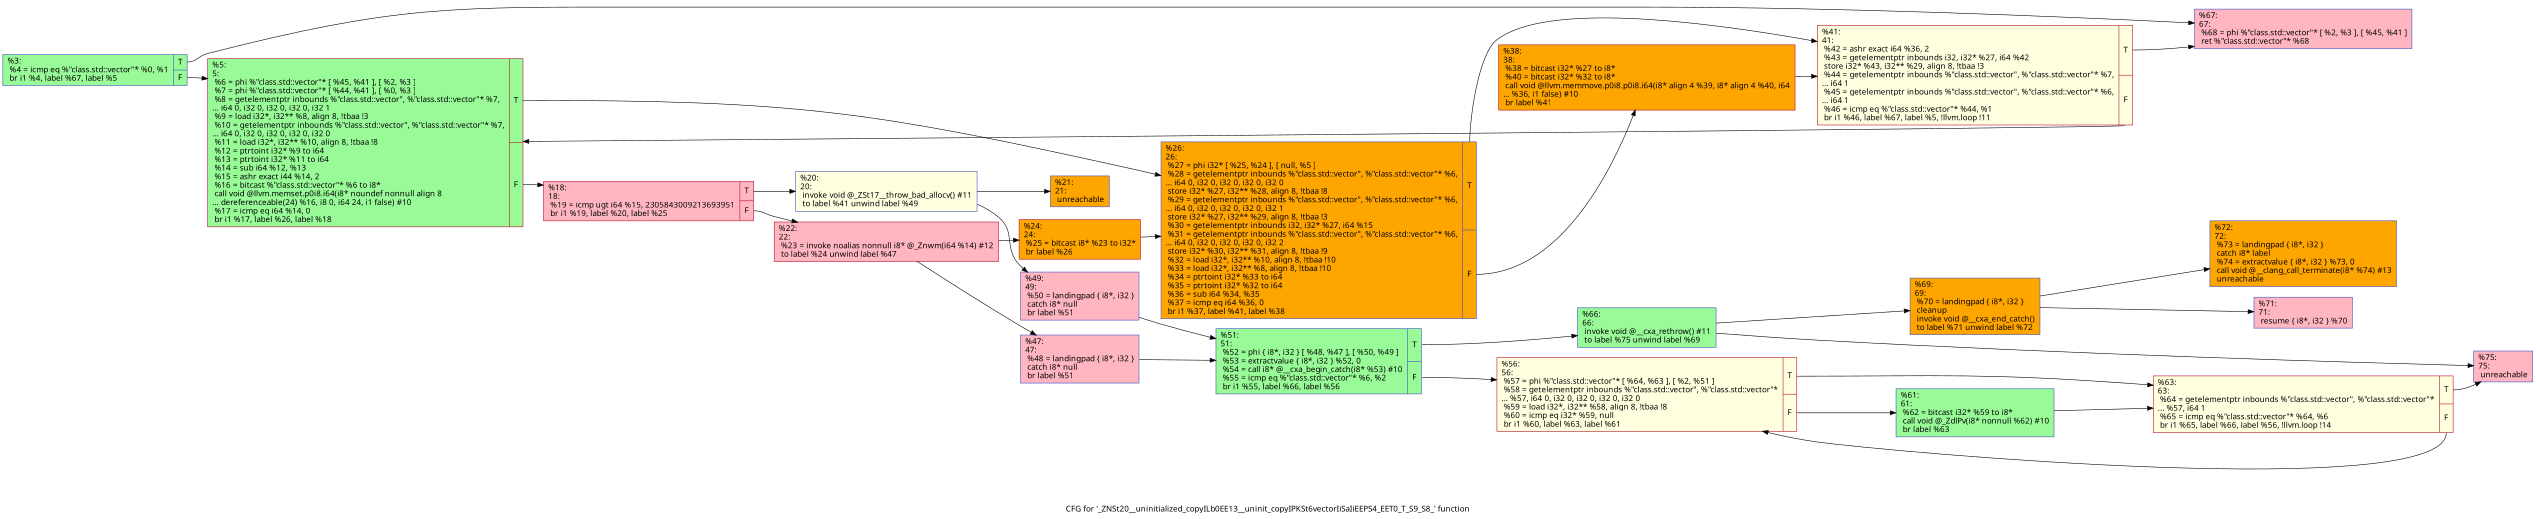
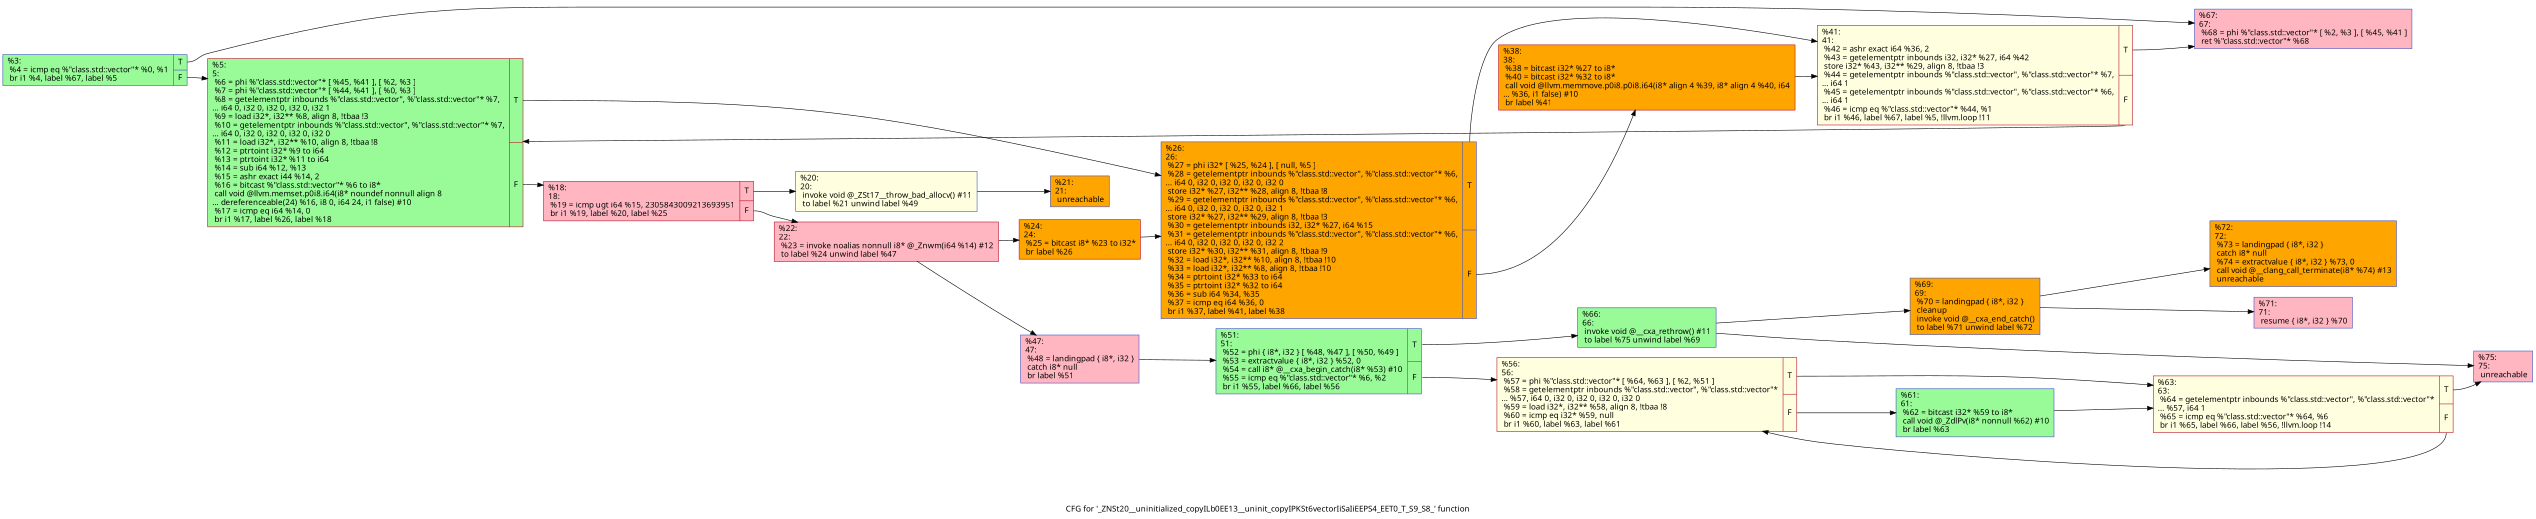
(859, 204) -> (859, 204)
(2243, 253) -> (2241, 253)
(1080, 296) -> none
